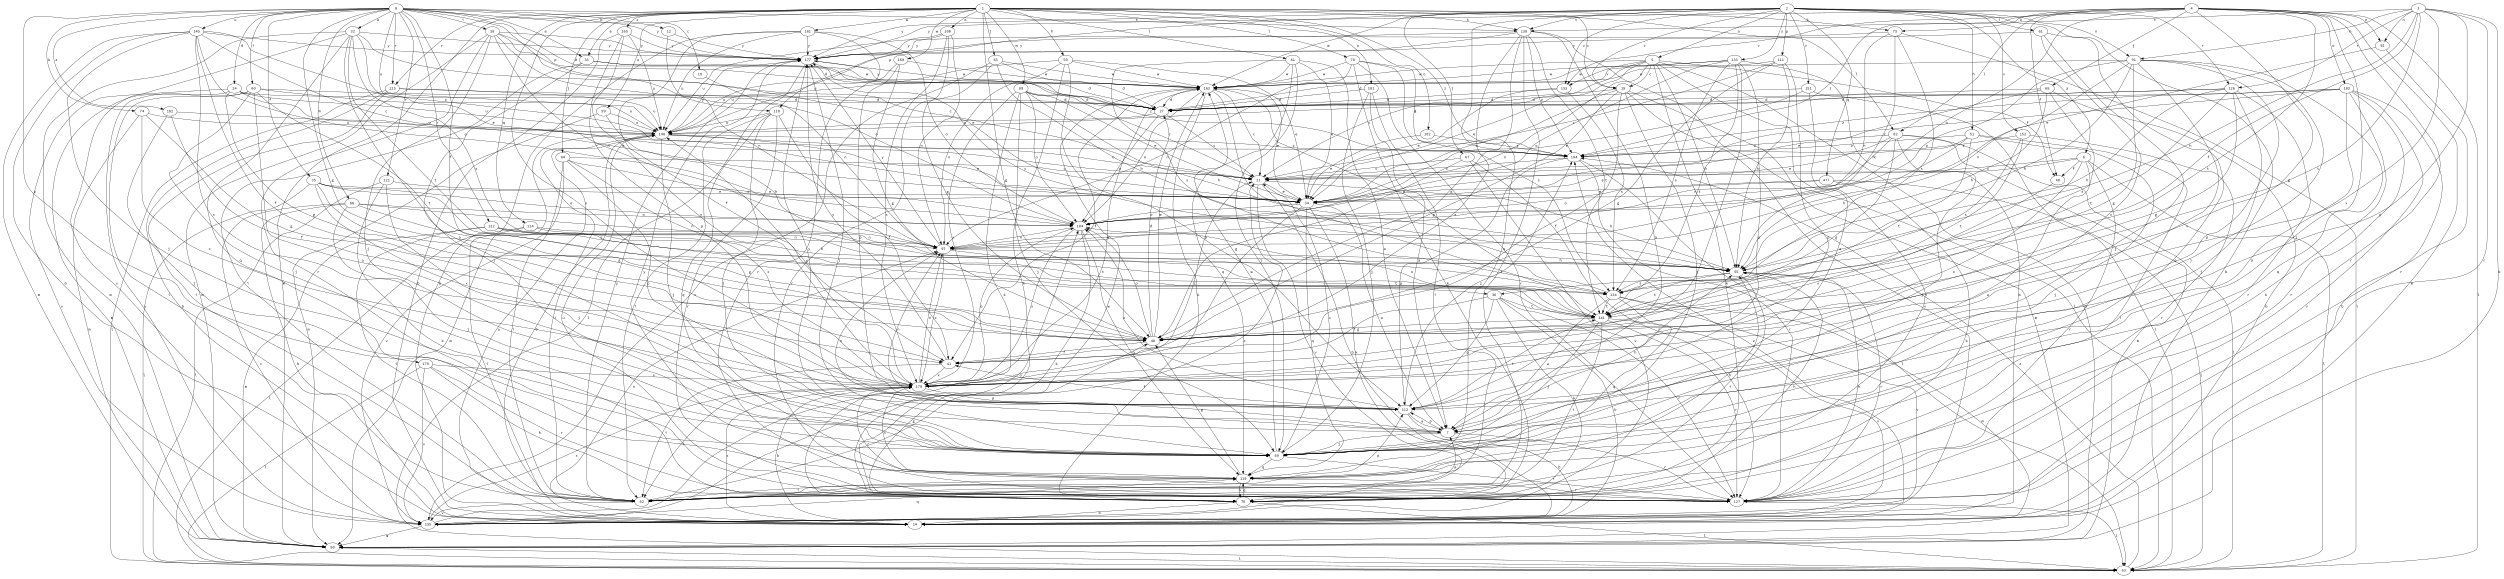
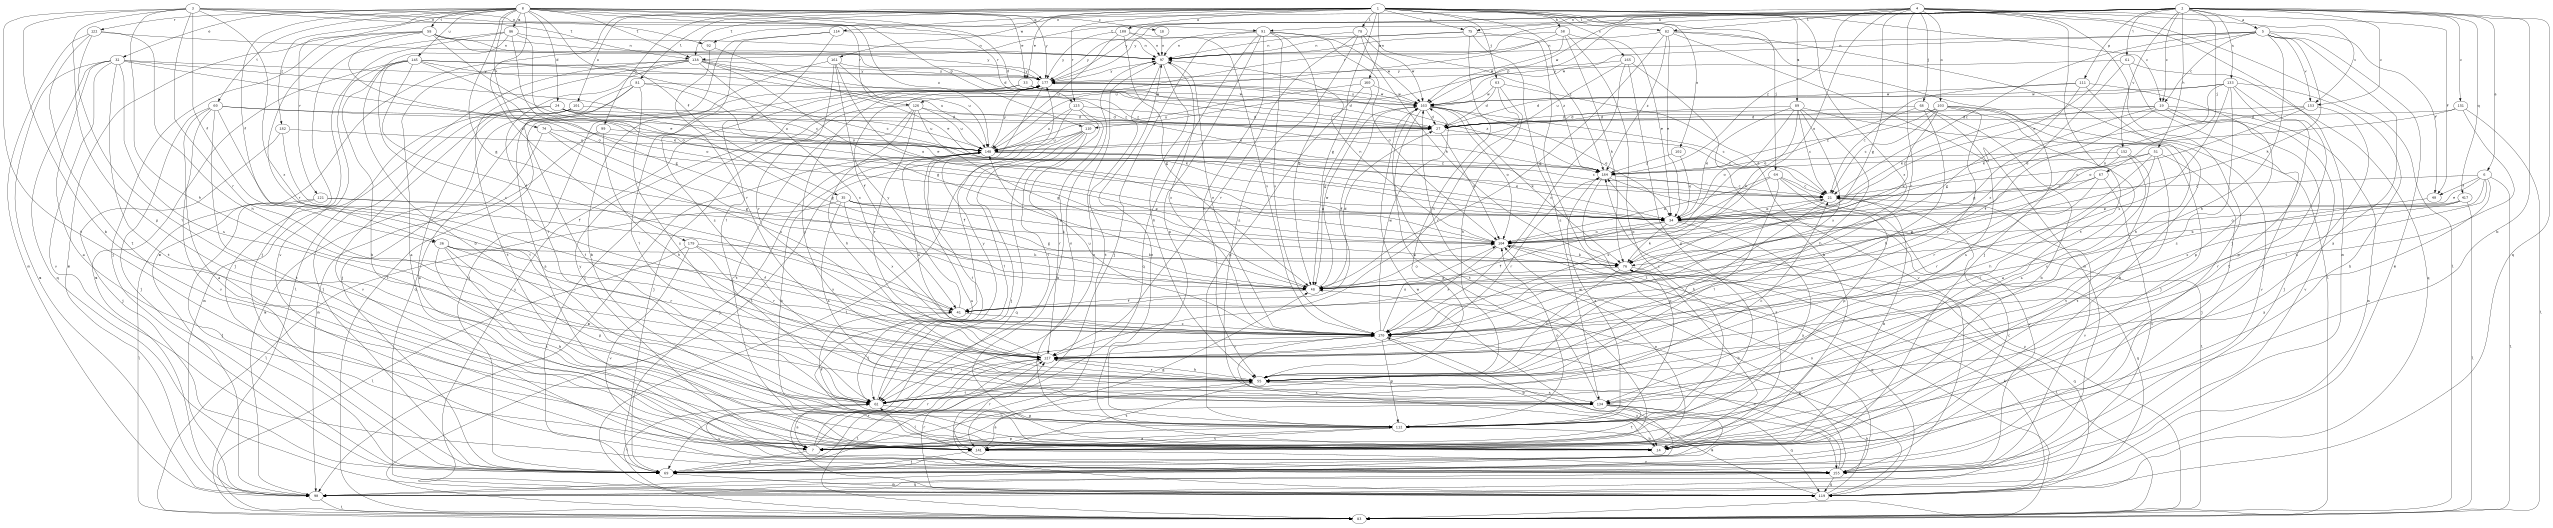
(669, 31) -> none
none -> (1916, 210)
